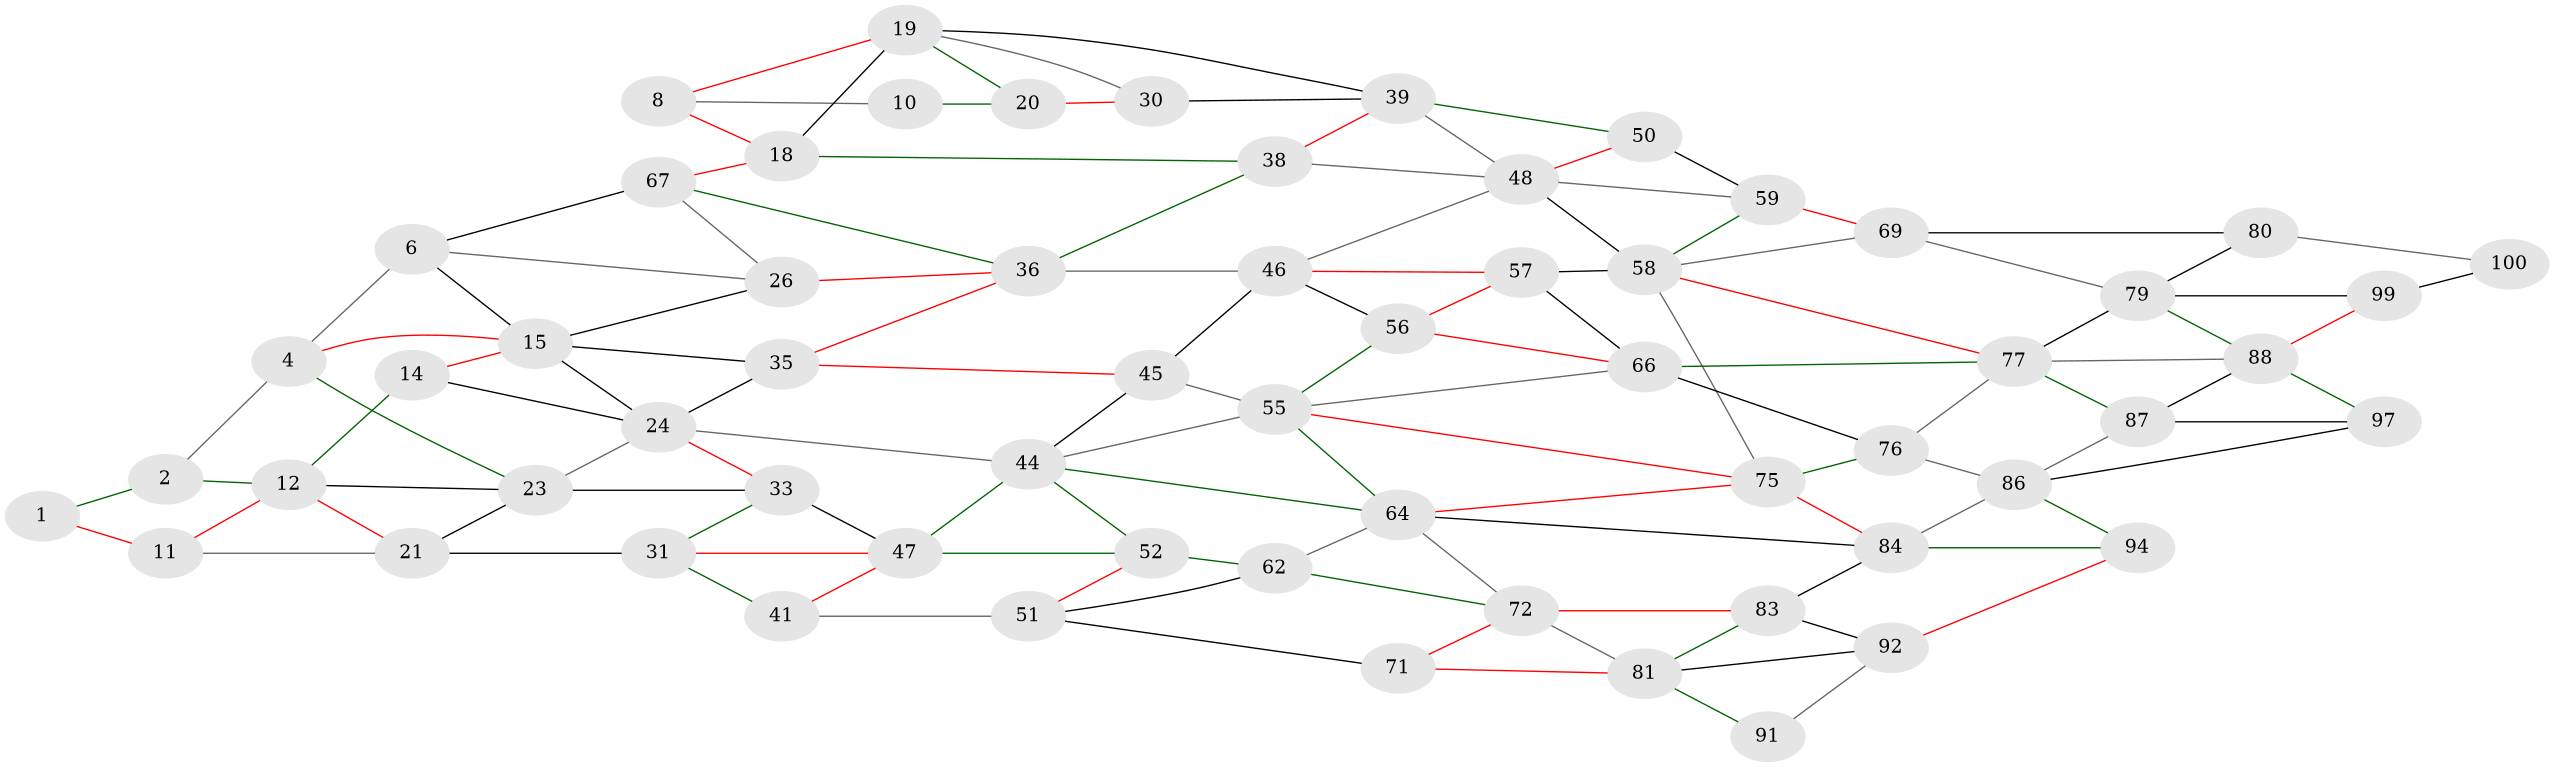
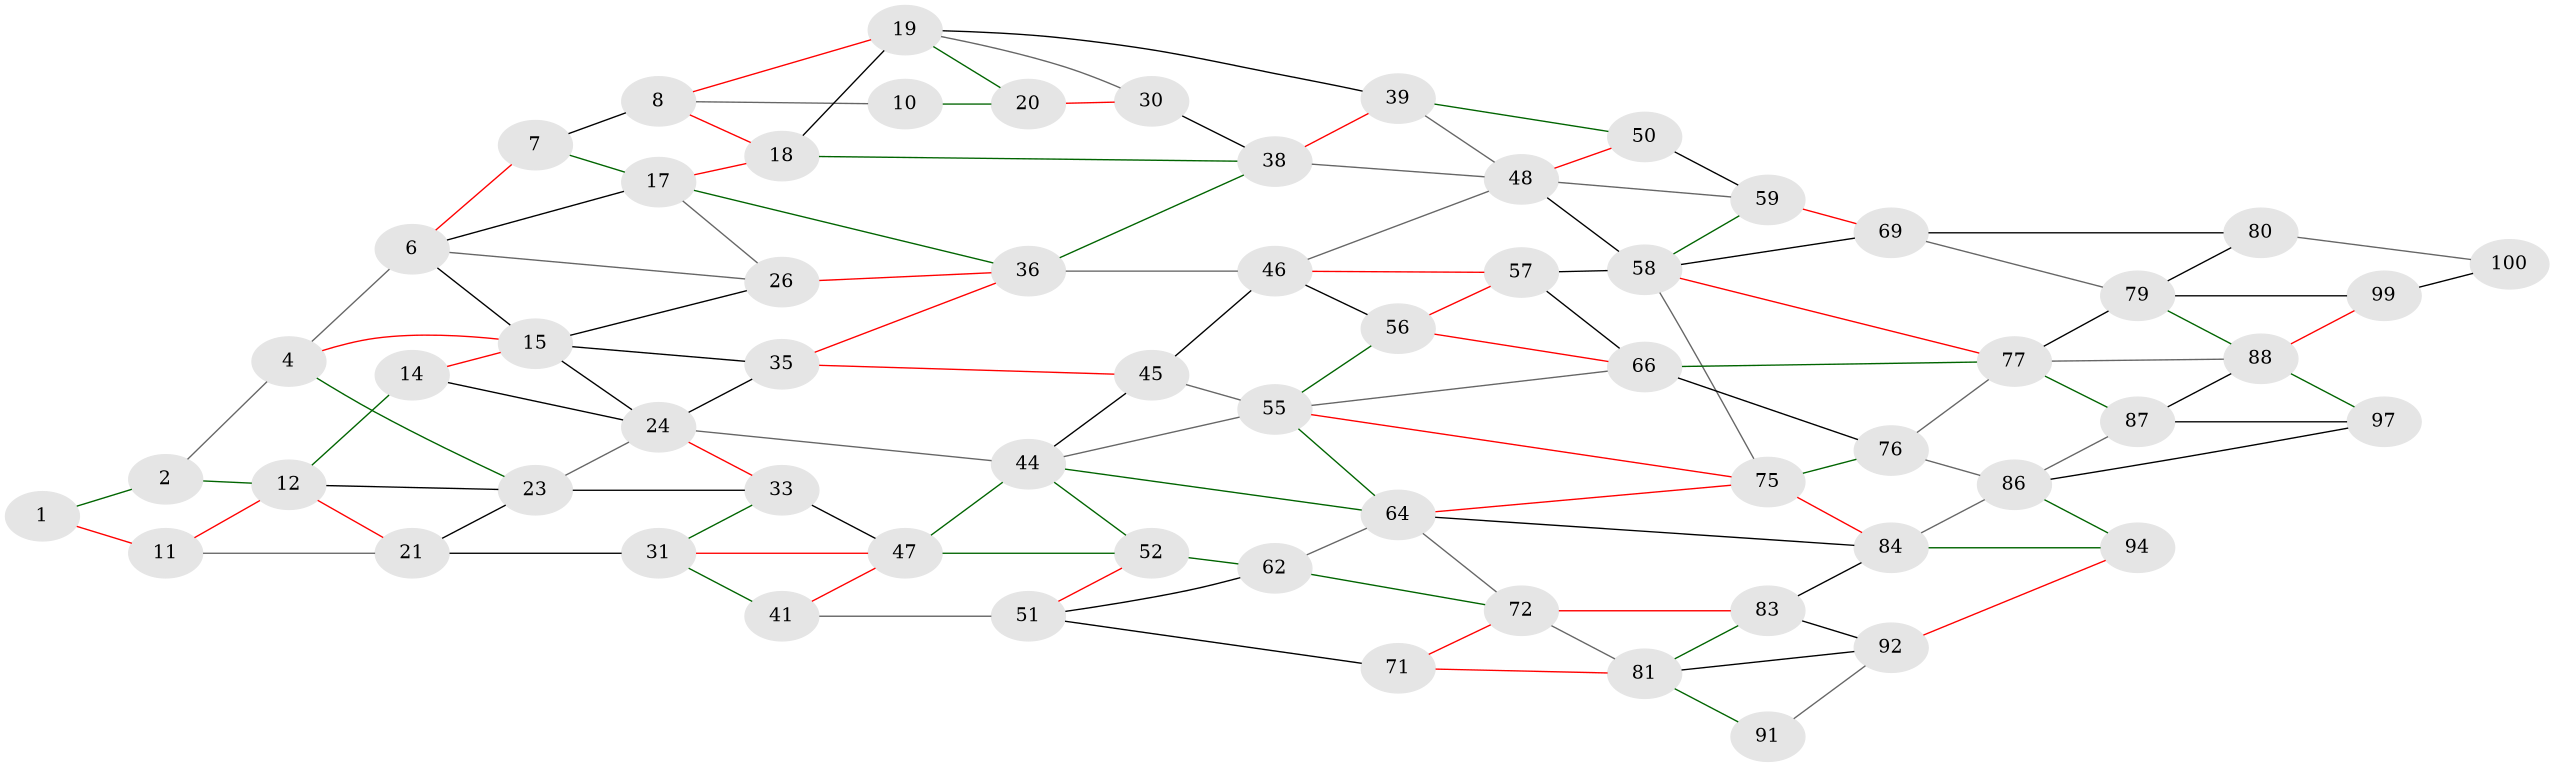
(1275, 100) -> (1213, 132)
none -> (535, 145)
(659, 182) -> (659, 182)
(1768, 251) -> (1768, 251)
